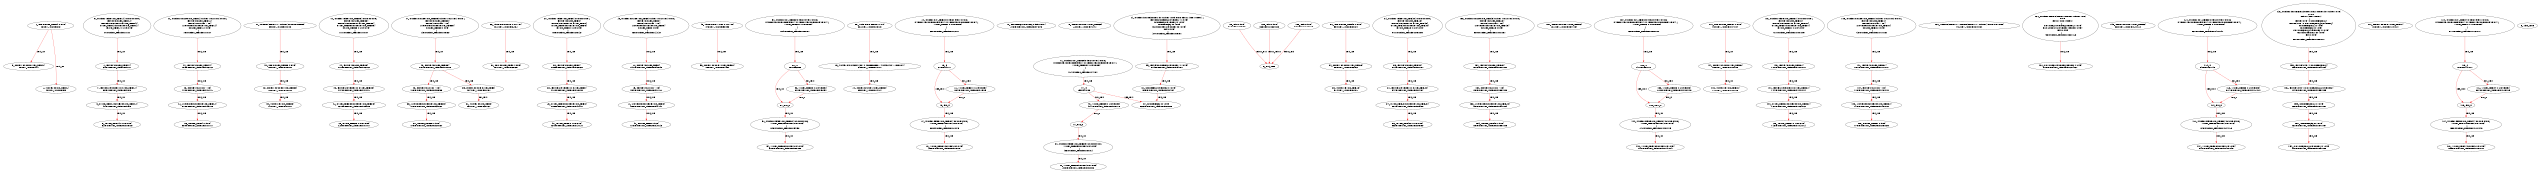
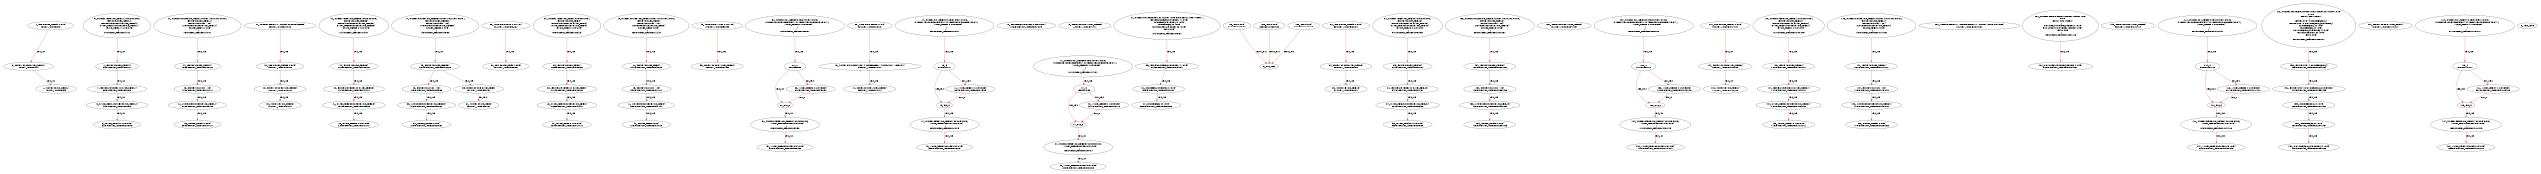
(1275, 52) -> (1275, 52)
(55, 56) -> (42, 77)
(1117, 96) -> (1068, 106)
(1655, 105) -> (1655, 105)
